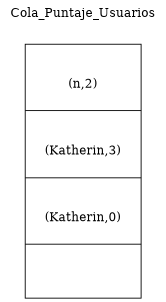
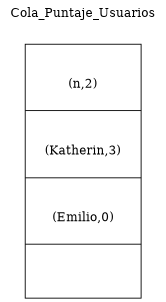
(83, 218) -> (83, 218)
